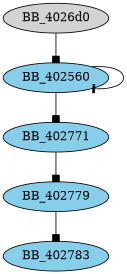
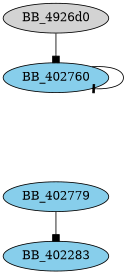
(56, 18) -> (56, 18)
(56, 78) -> (56, 78)
(56, 137) -> none
(56, 256) -> (56, 256)
